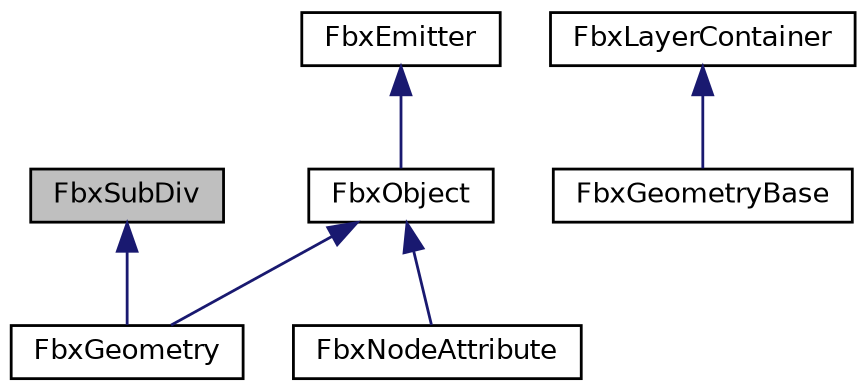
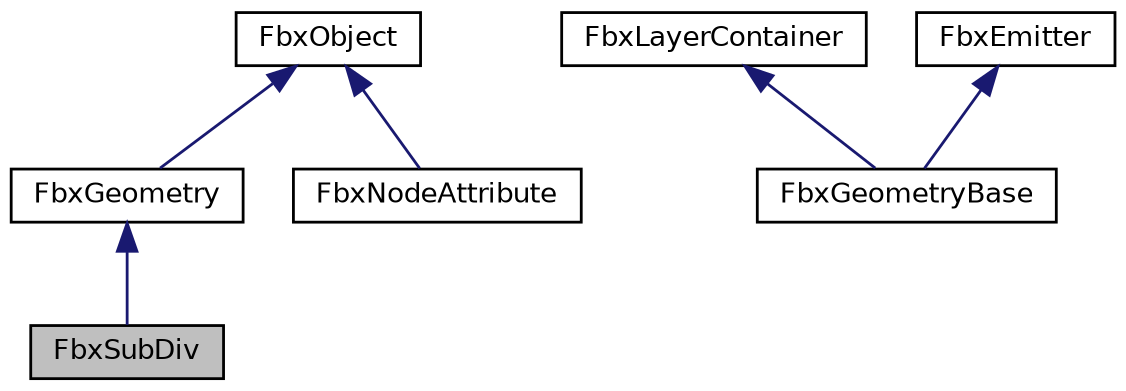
(401, 132) -> (953, 129)
(127, 288) -> (127, 288)
